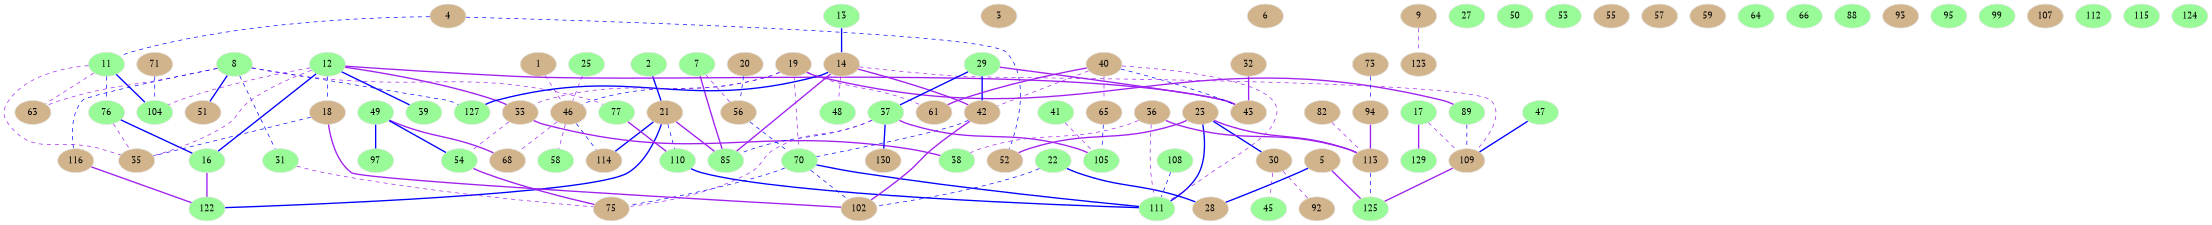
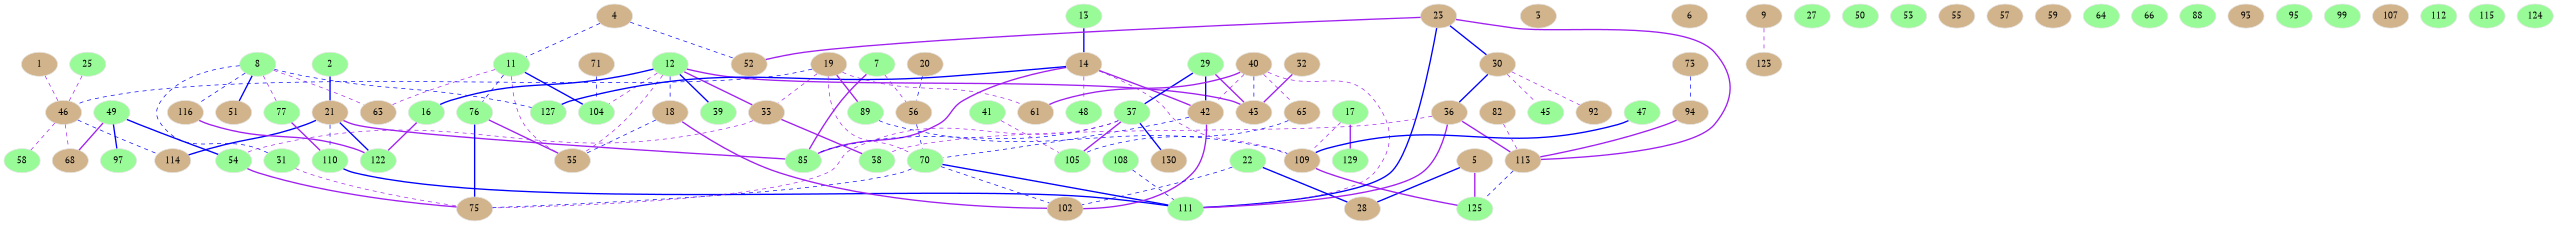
none -> (1474, 88)
(122, 137) -> (518, 134)
(157, 137) -> (475, 161)
(1150, 161) -> (1349, 195)
